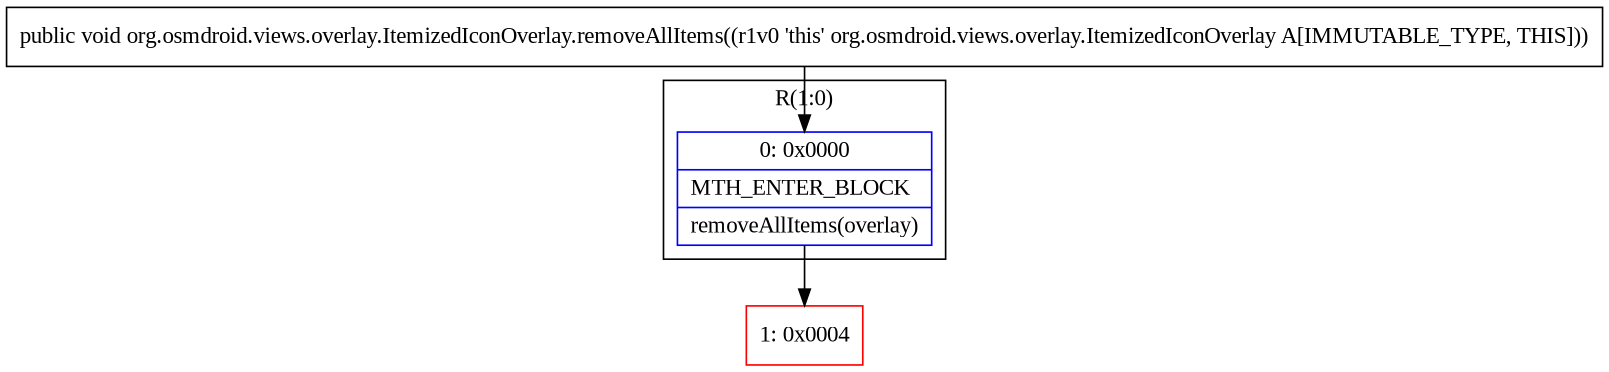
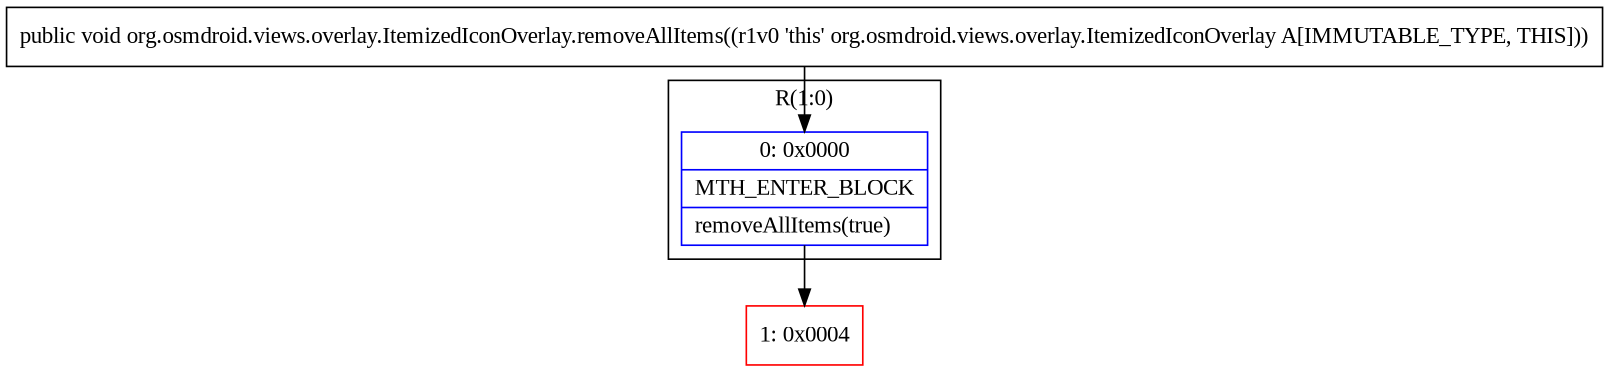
(805, 226) -> (793, 226)
